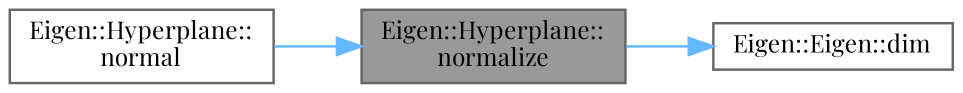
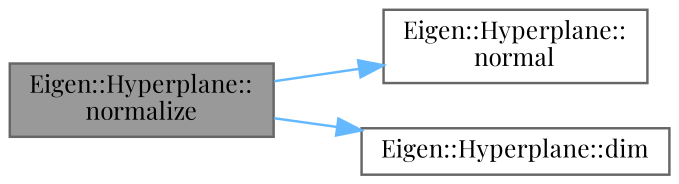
(305, 46) -> (317, 75)
(833, 46) -> (515, 151)
